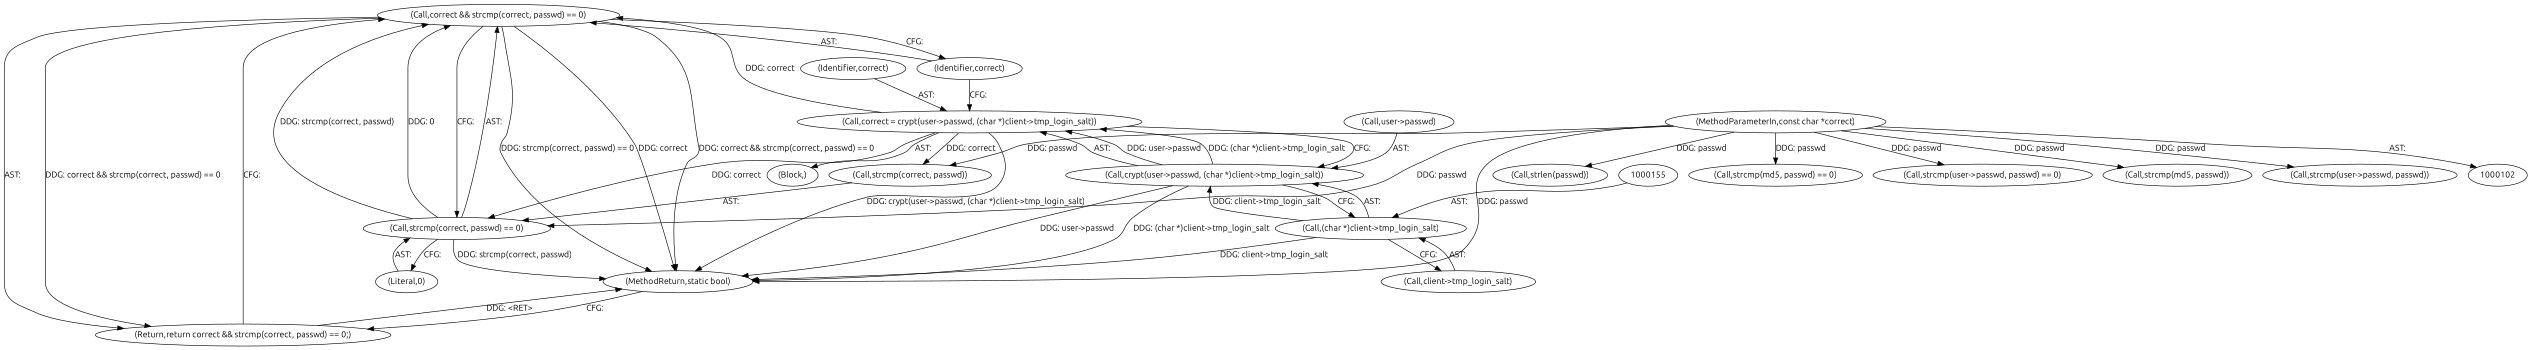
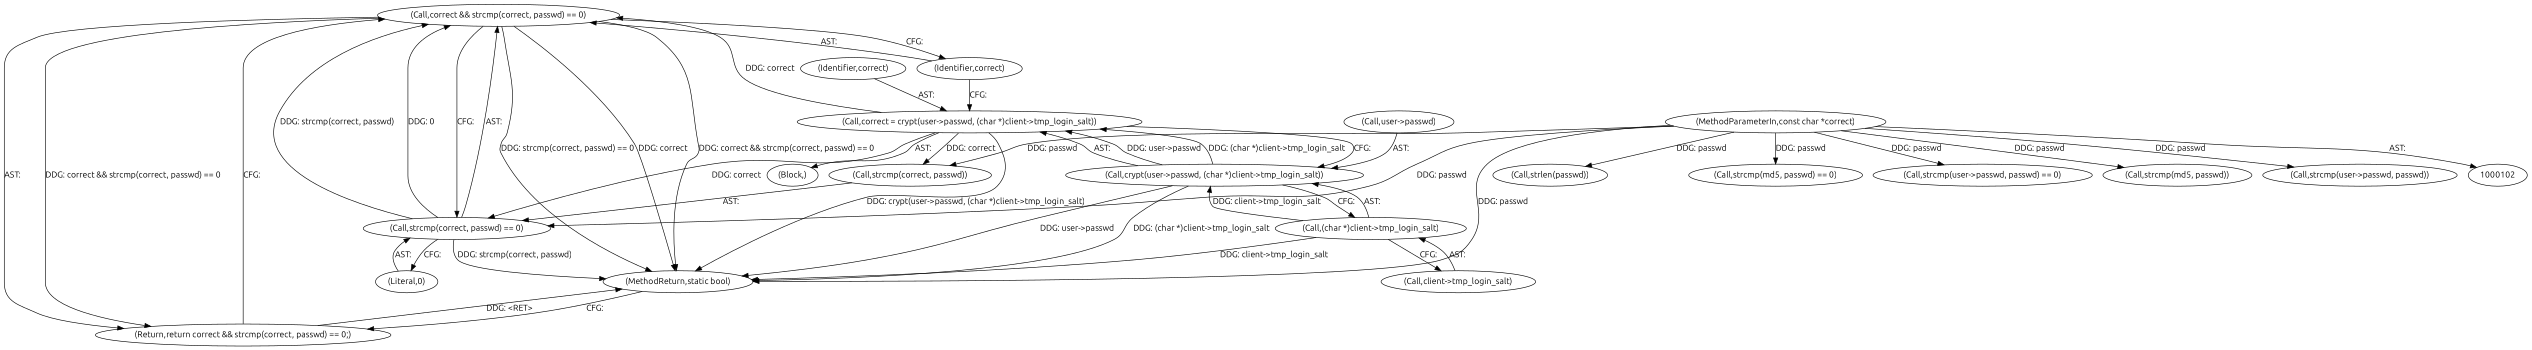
(1648, 175) -> none
